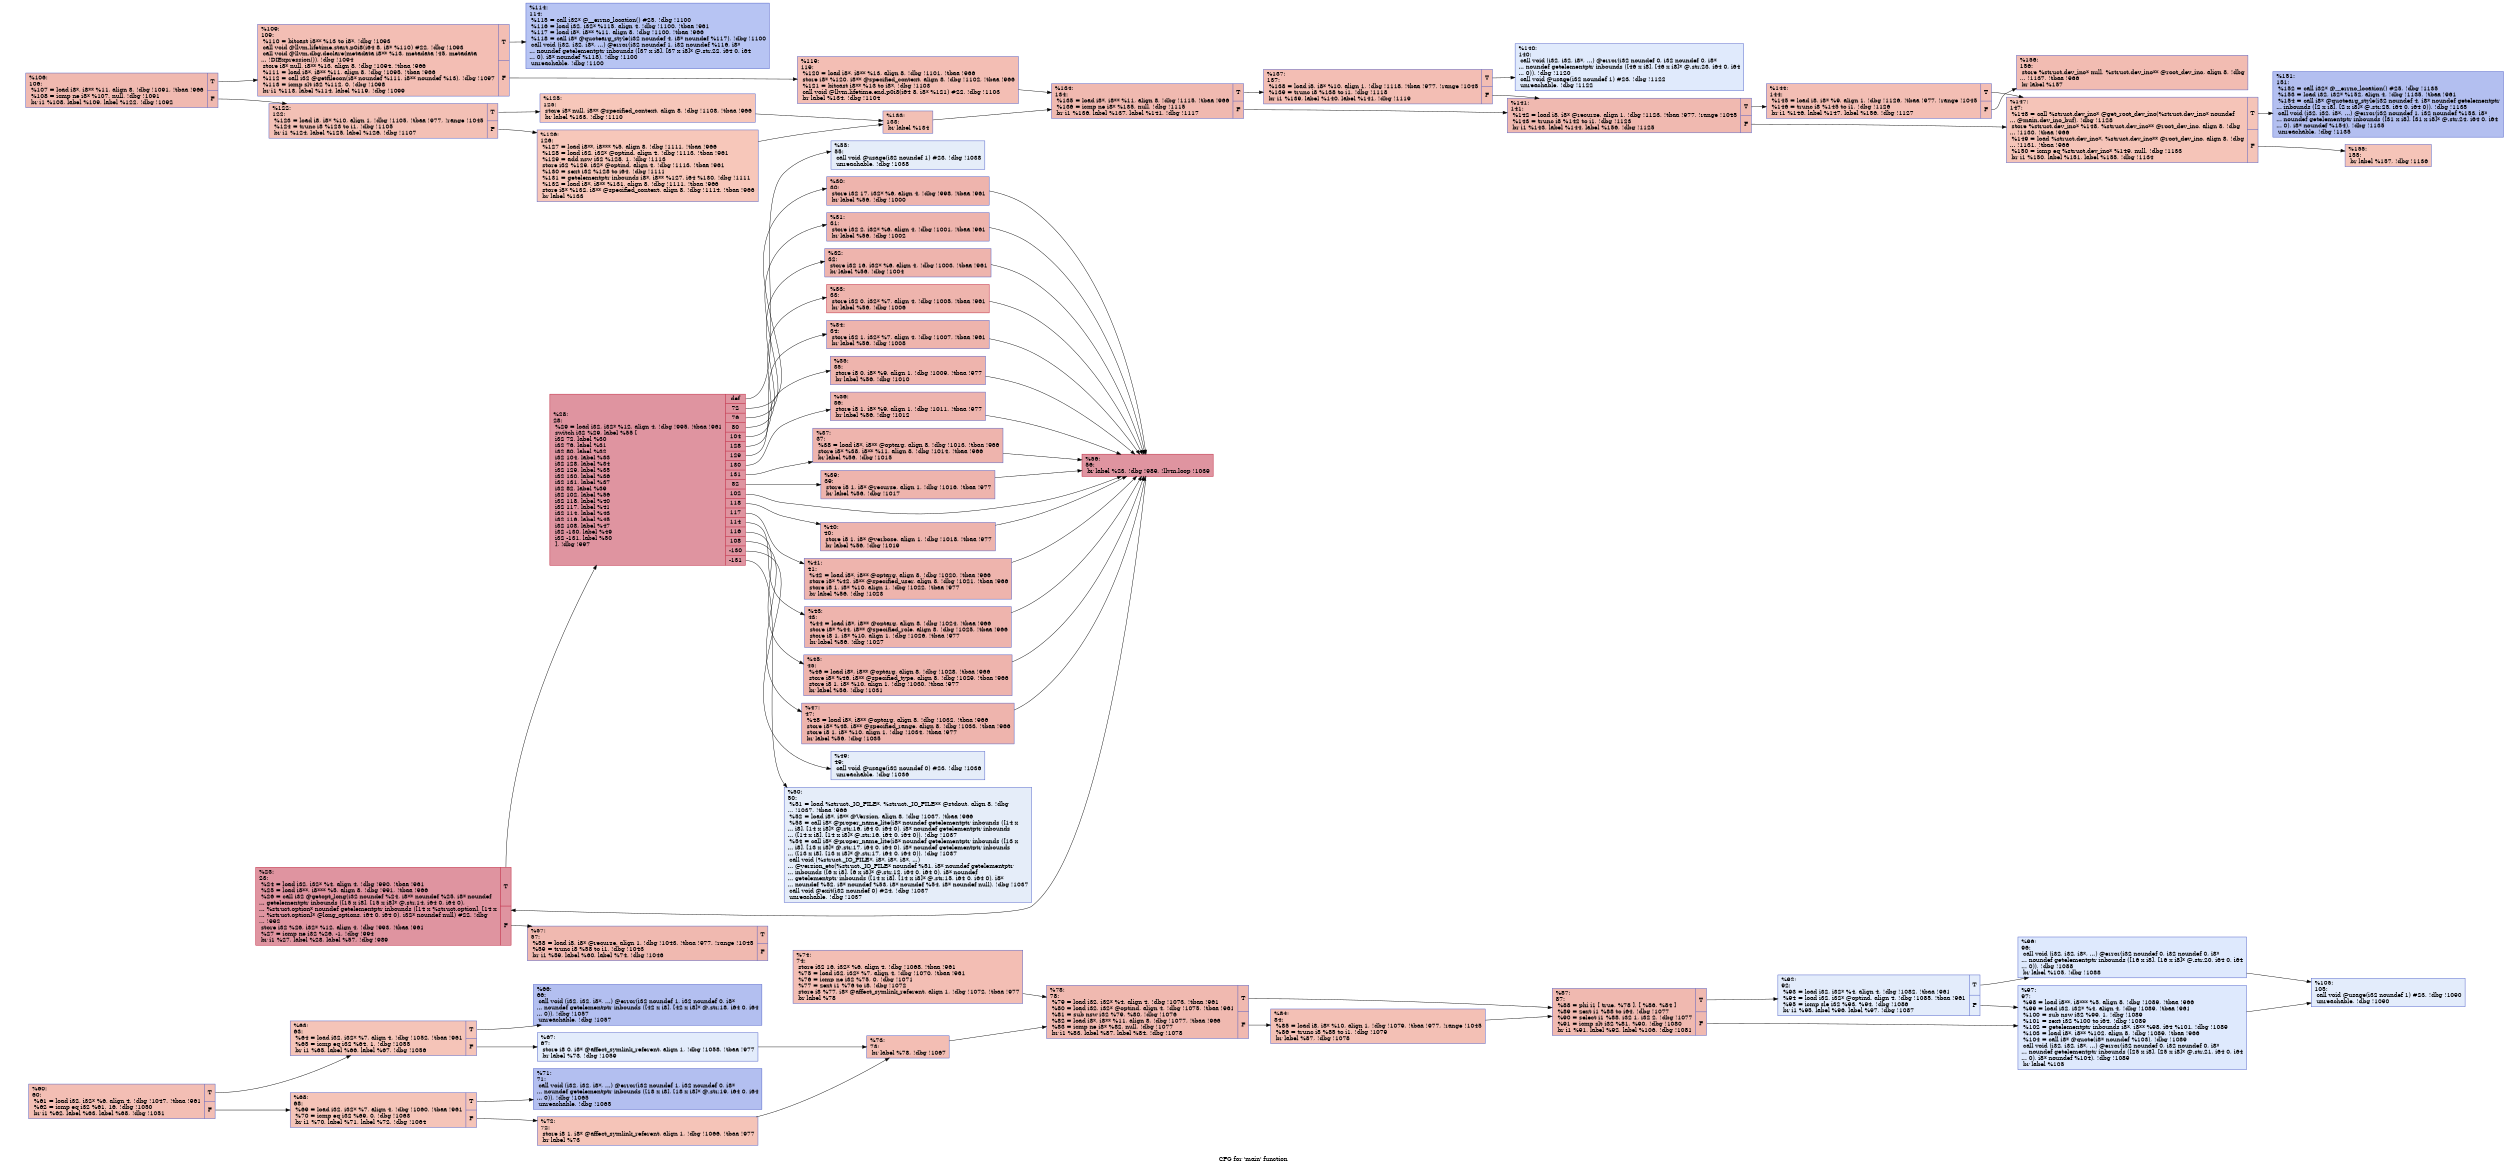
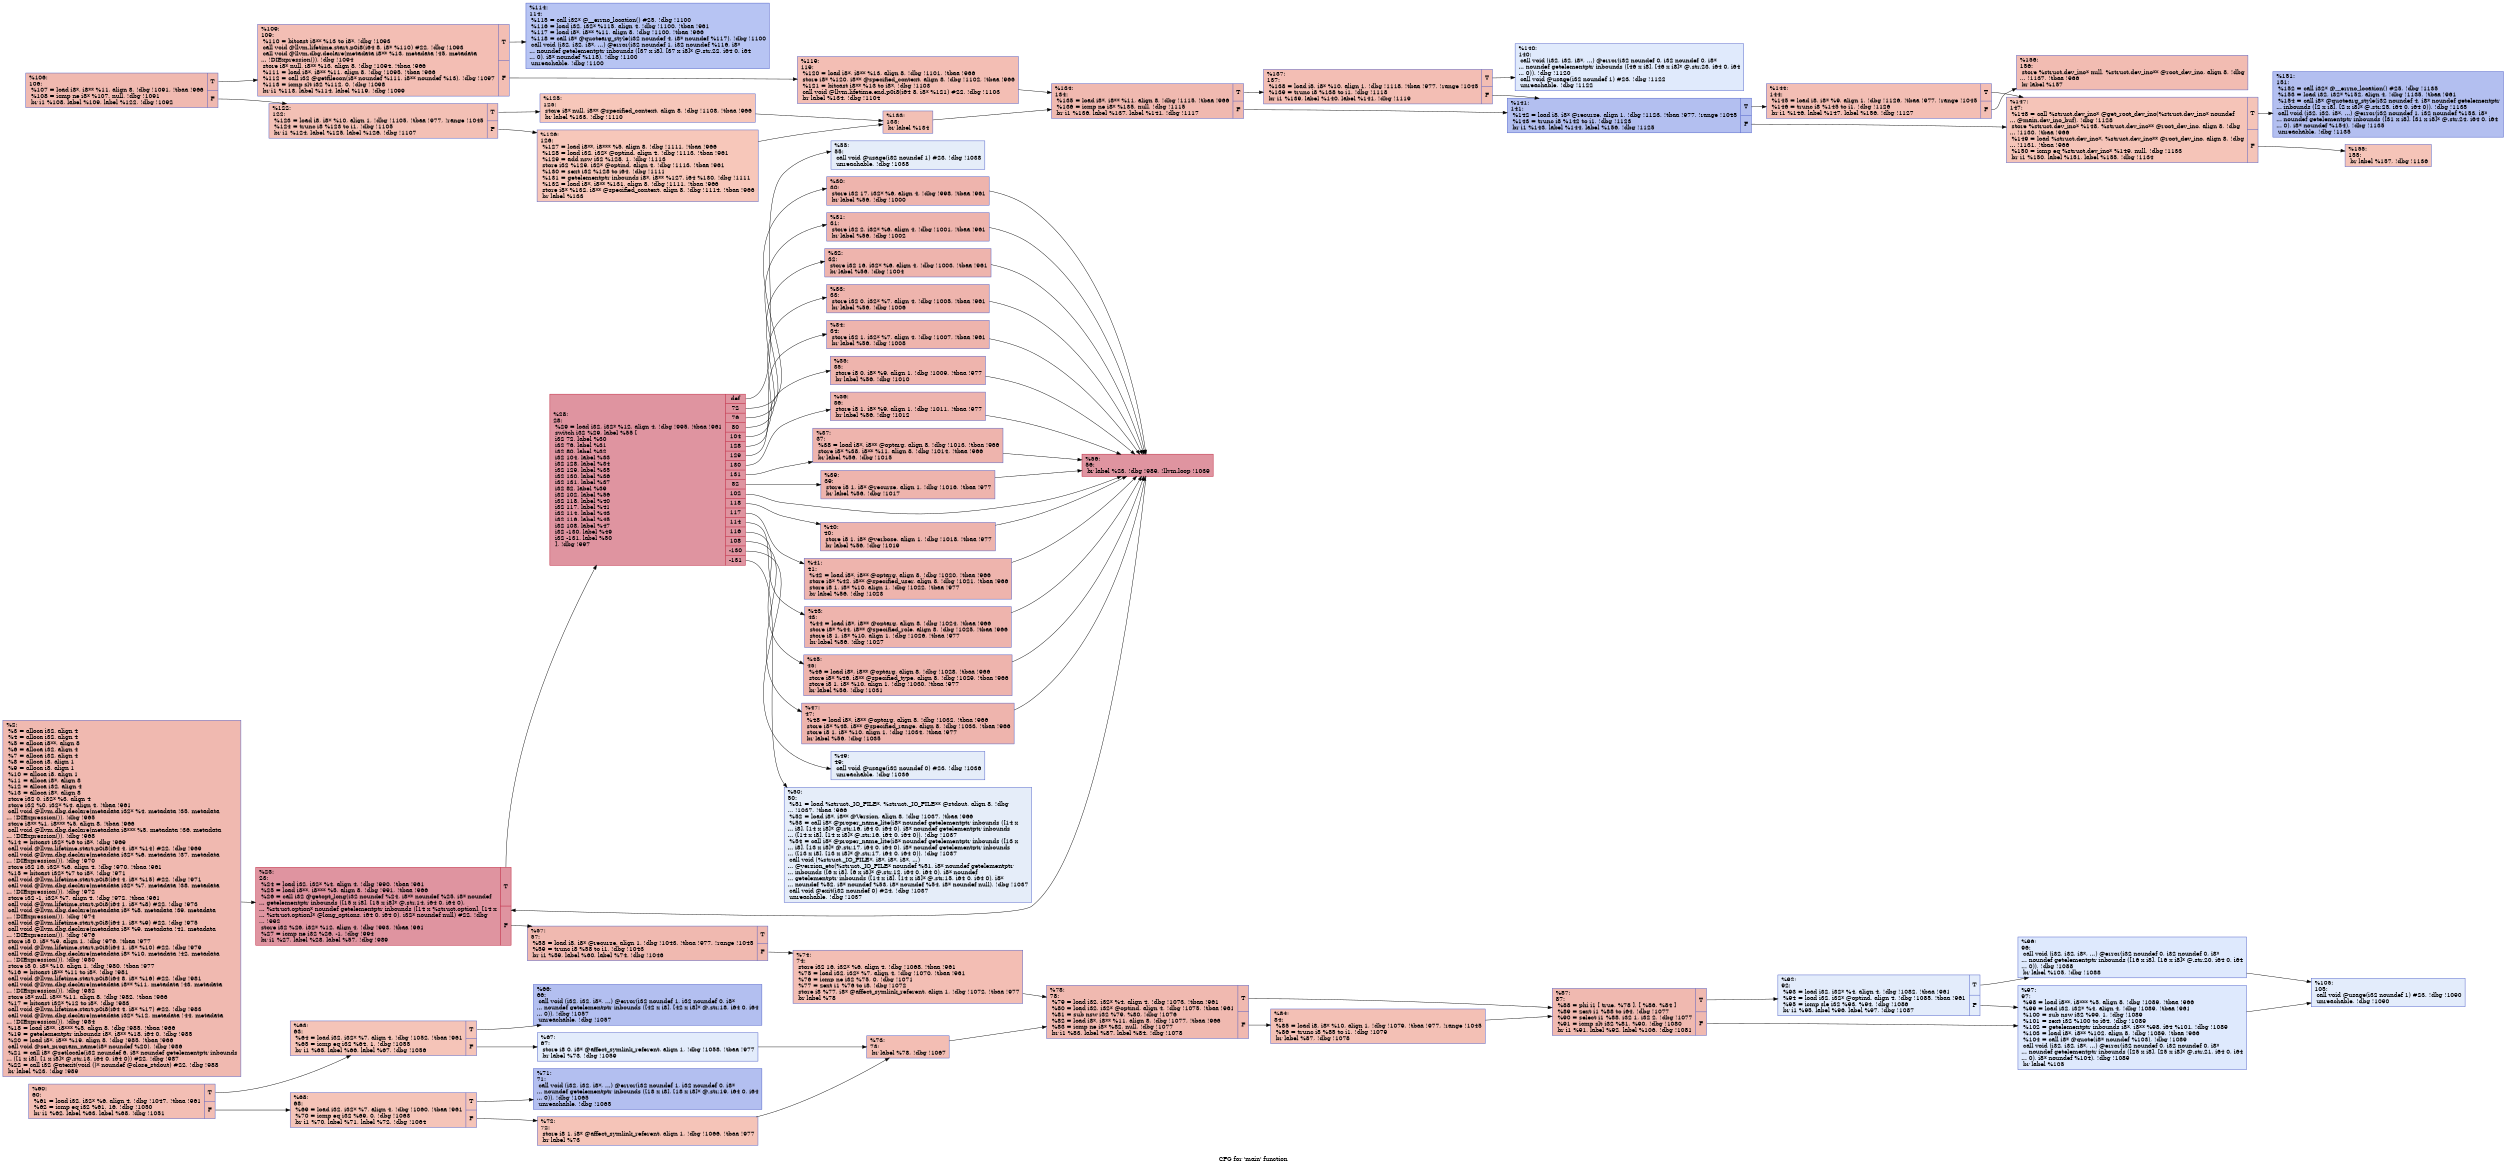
(1629, 116) -> (1629, 116)
(908, 299) -> (908, 299)
none -> (122, 898)
none -> (779, 952)
